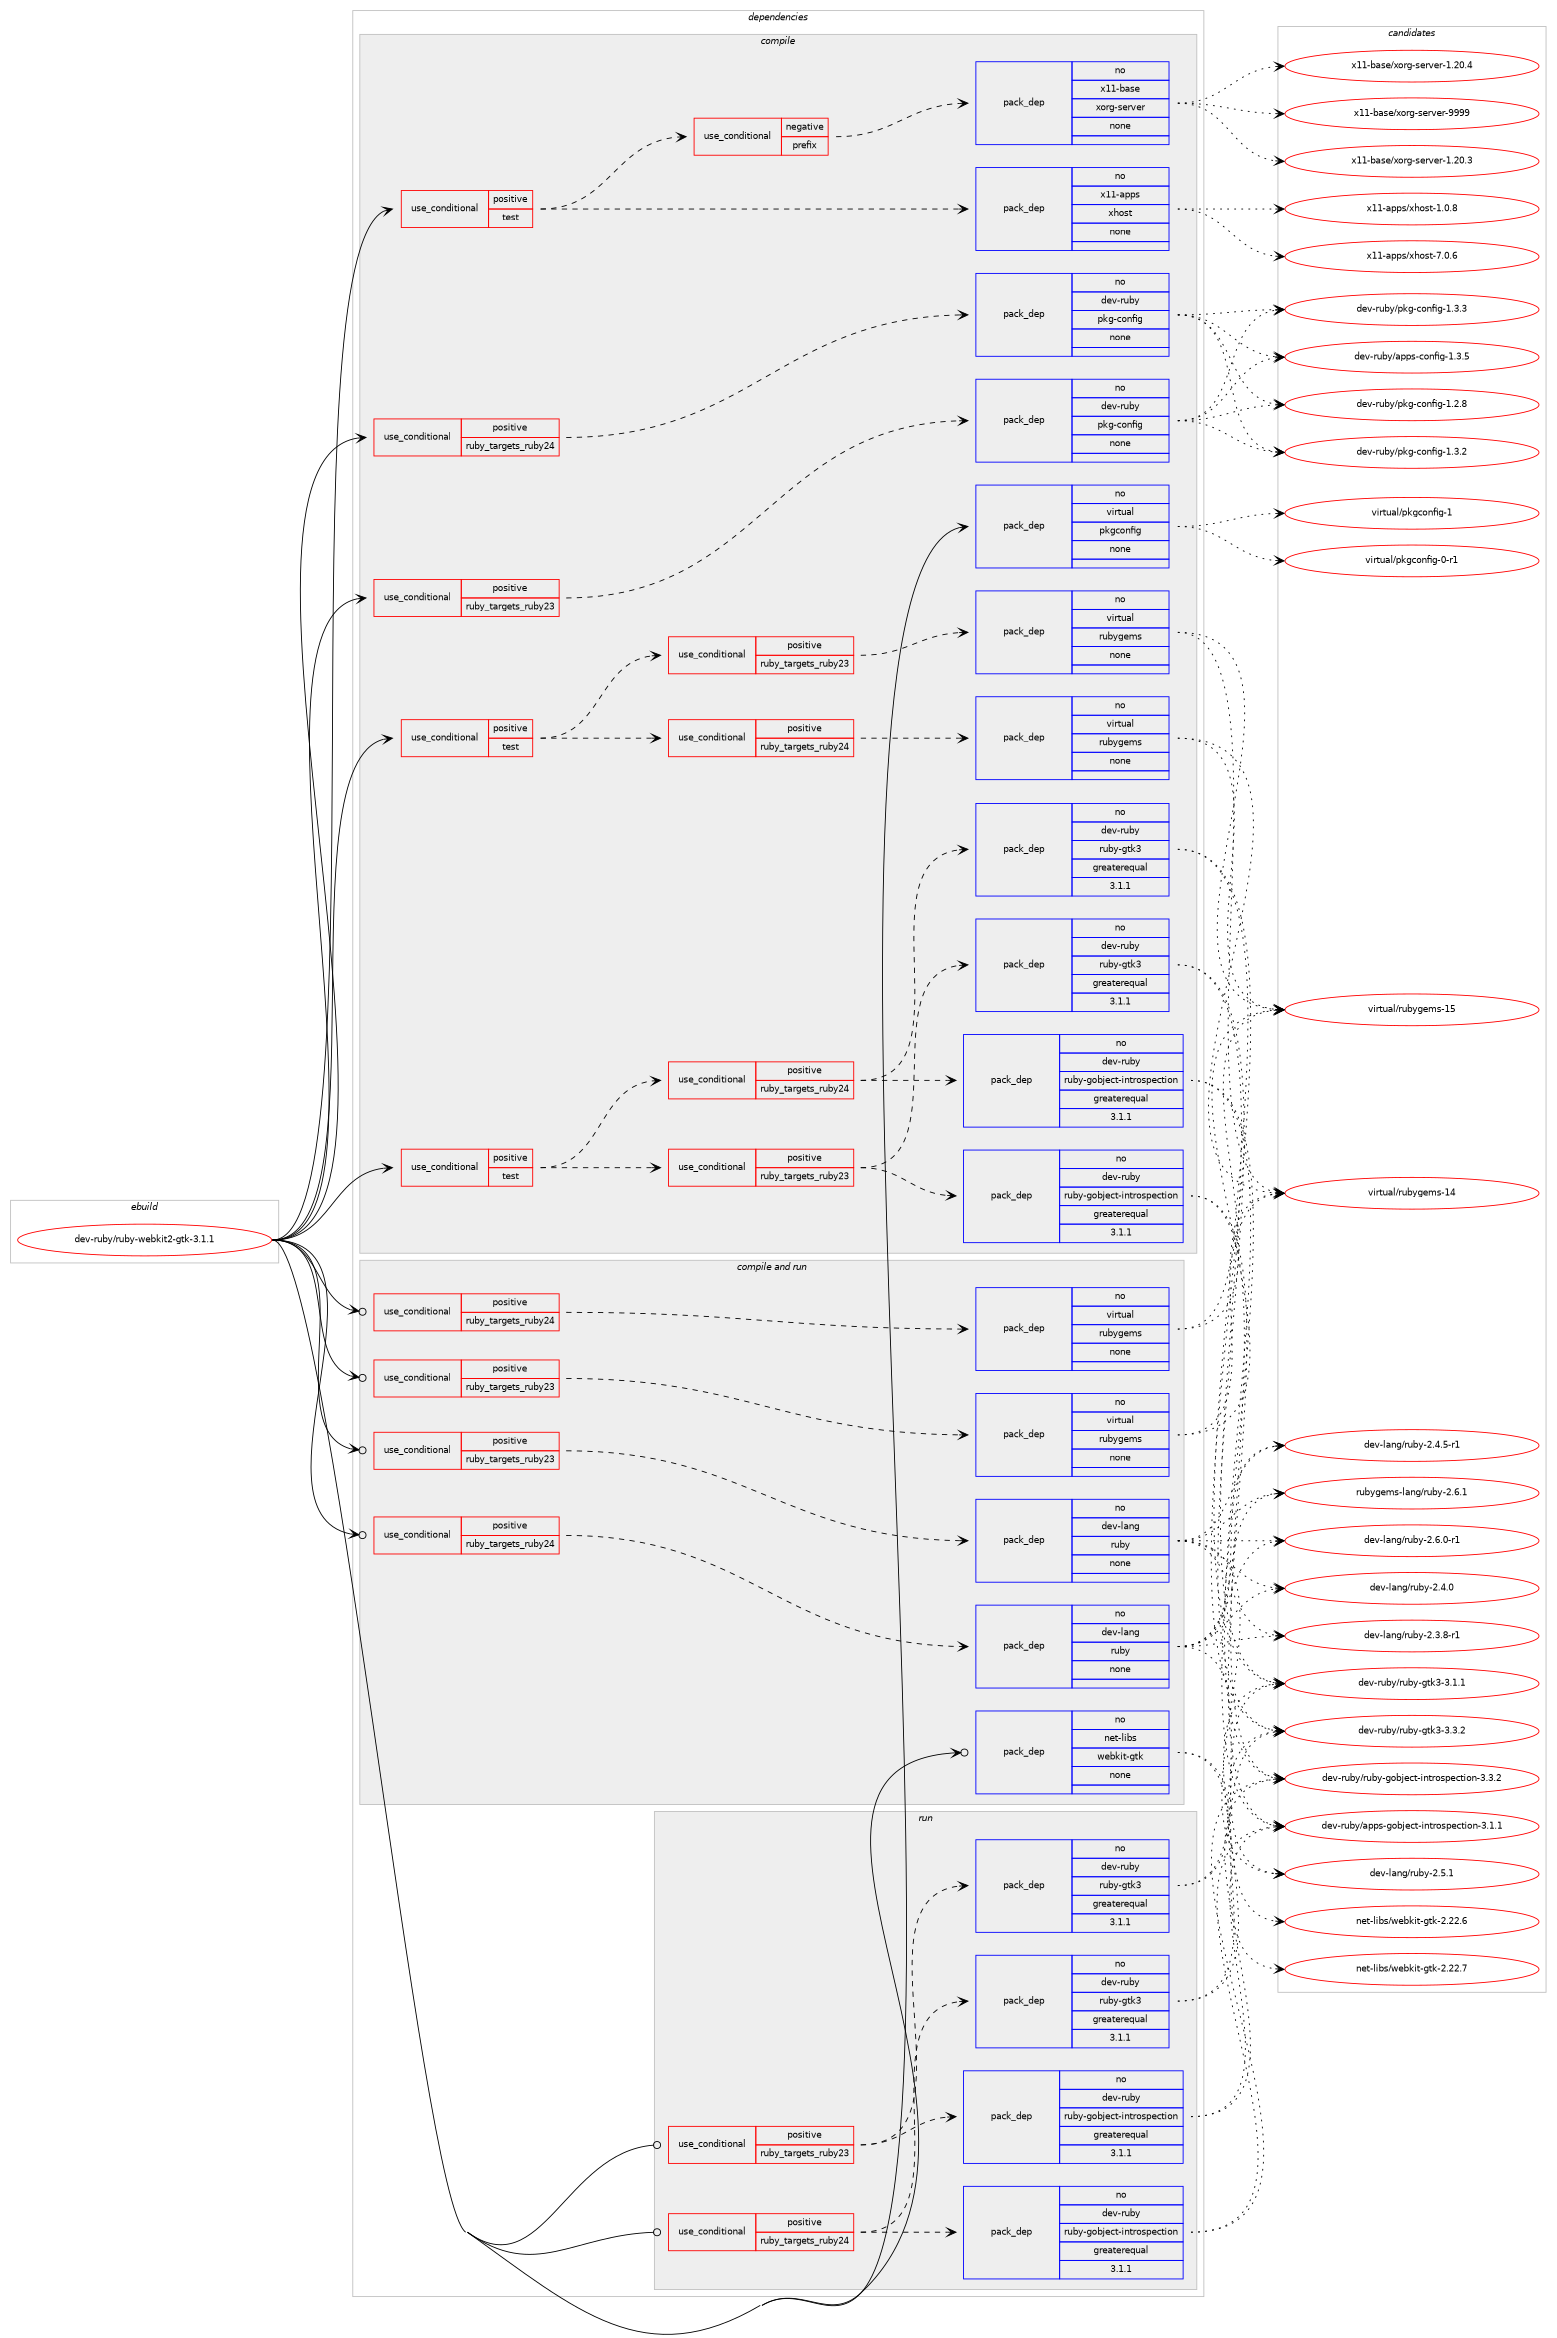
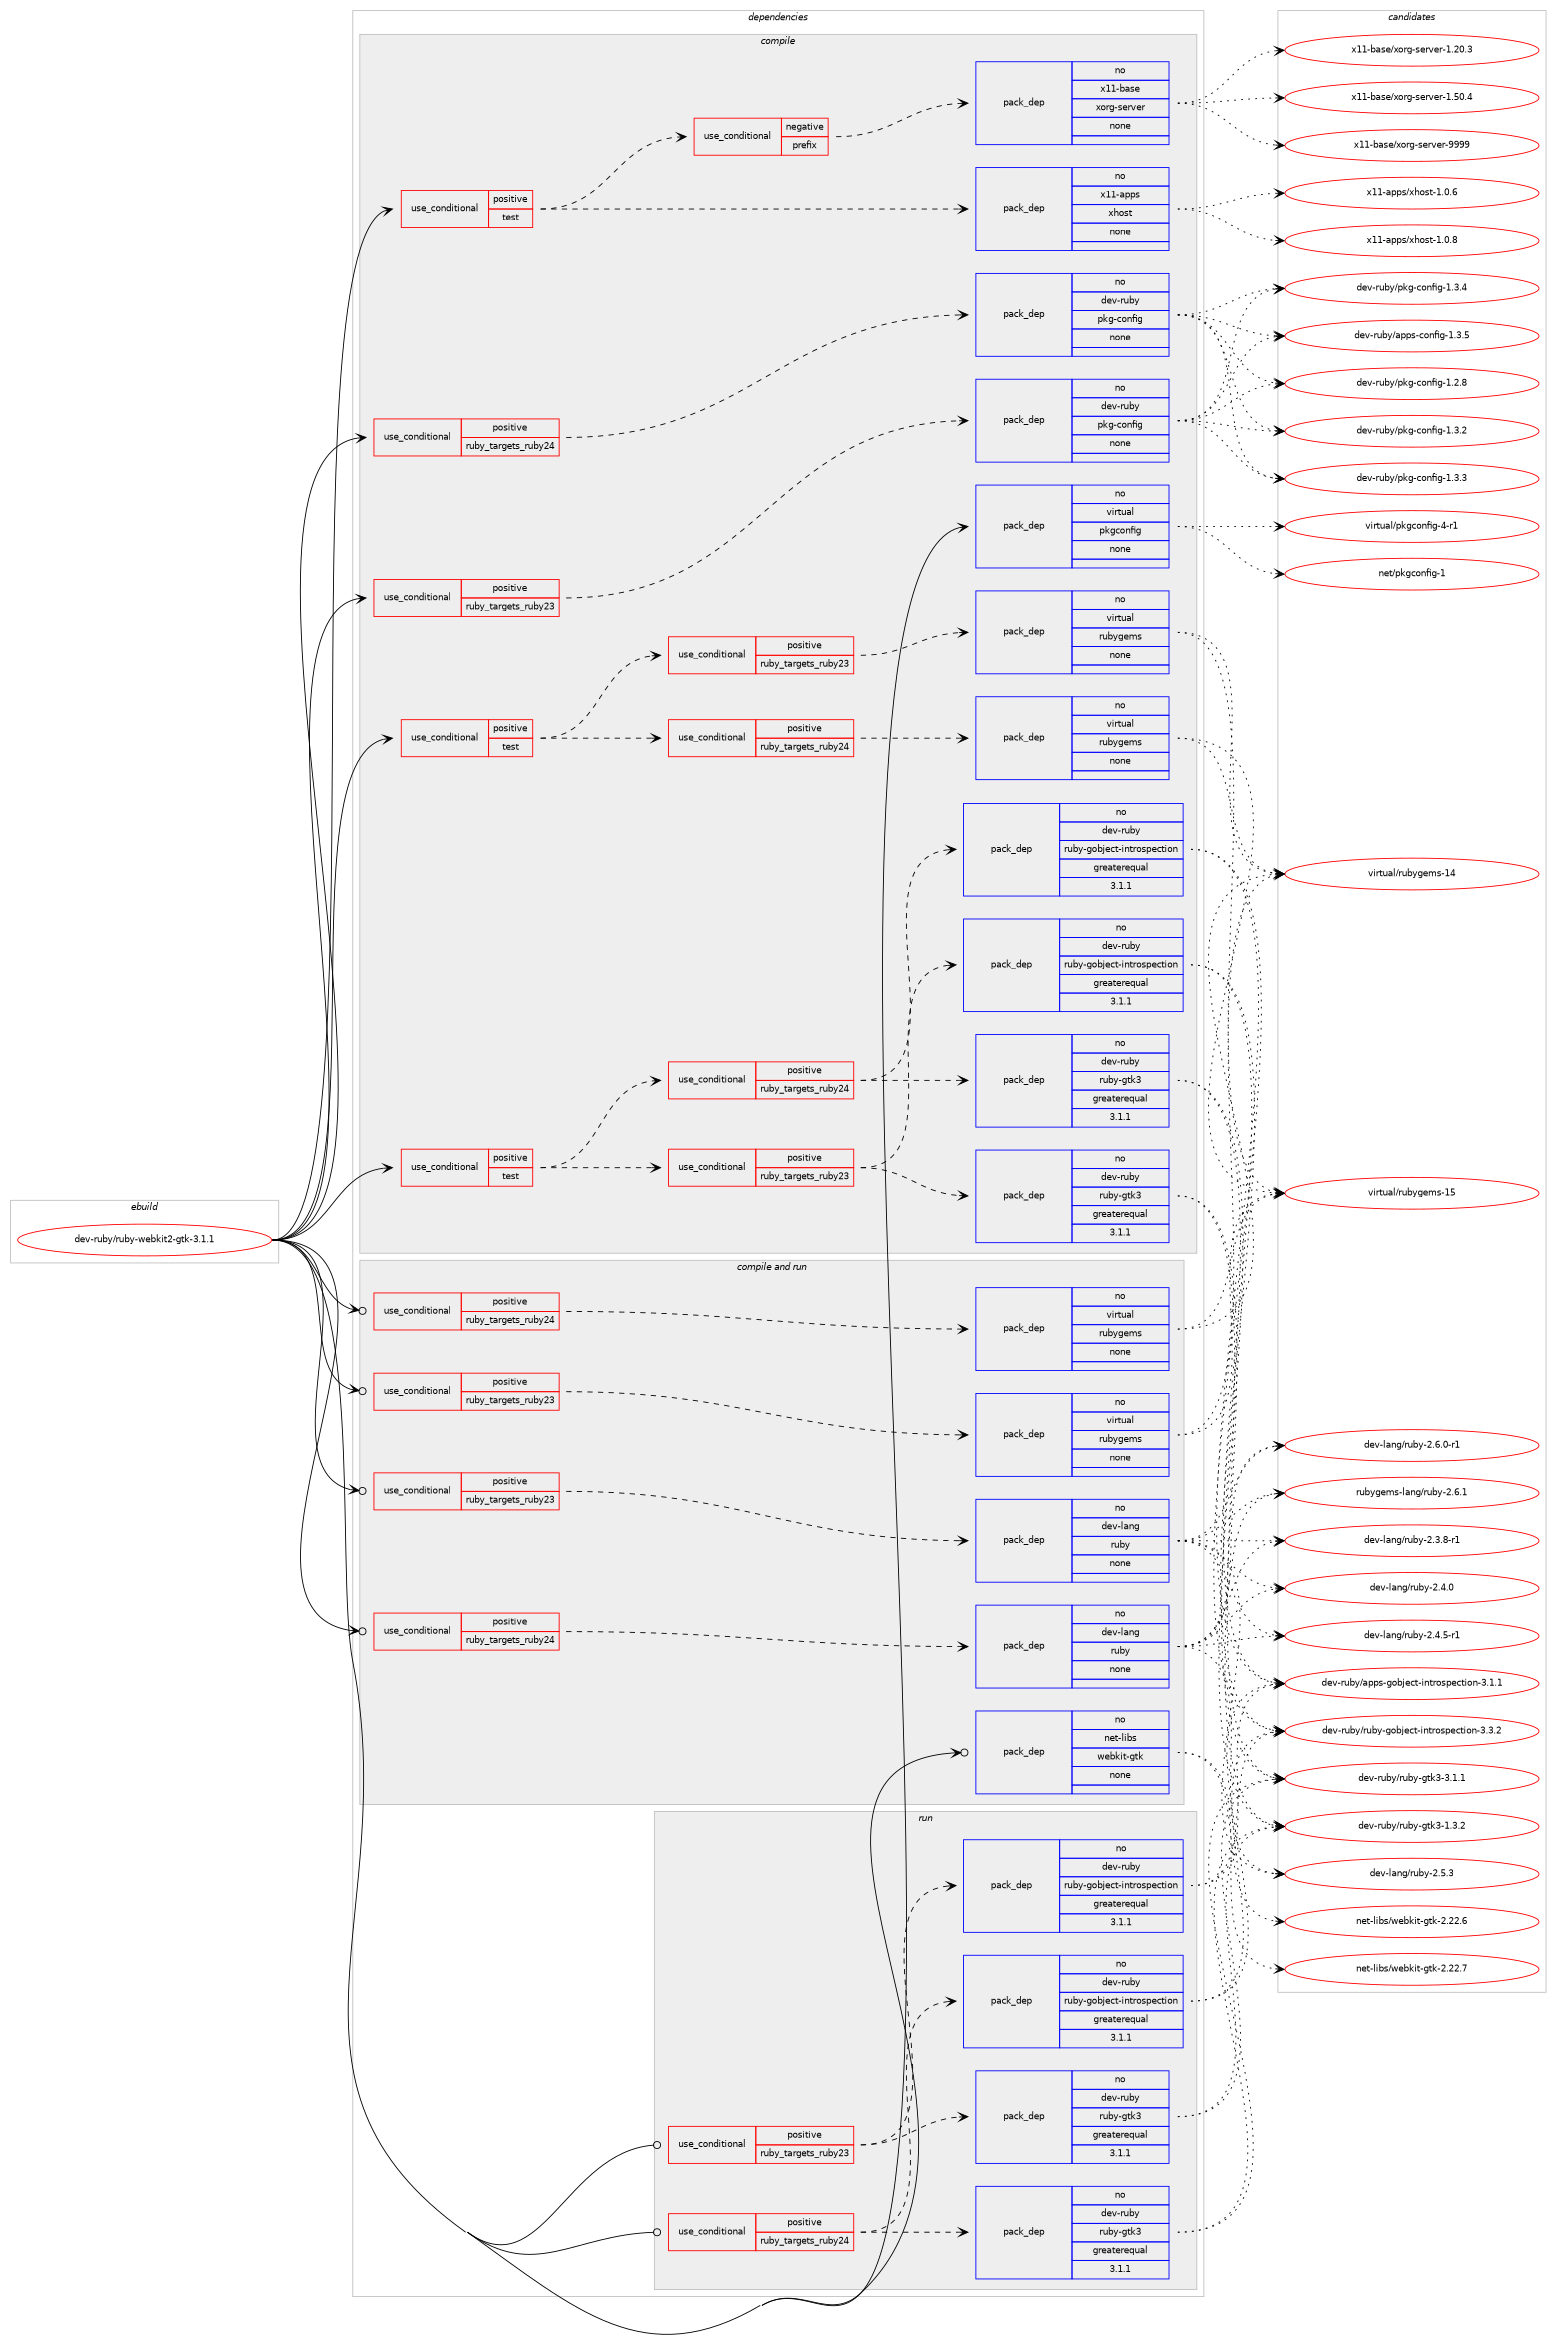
(1412, 66) -> (1412, 98)
(1412, 257) -> (1412, 193)
none -> (1412, 288)
(1412, 513) -> (1412, 574)
(1412, 561) -> (1412, 527)
(1412, 1731) -> (1412, 1826)
(1412, 1874) -> (1412, 1874)
